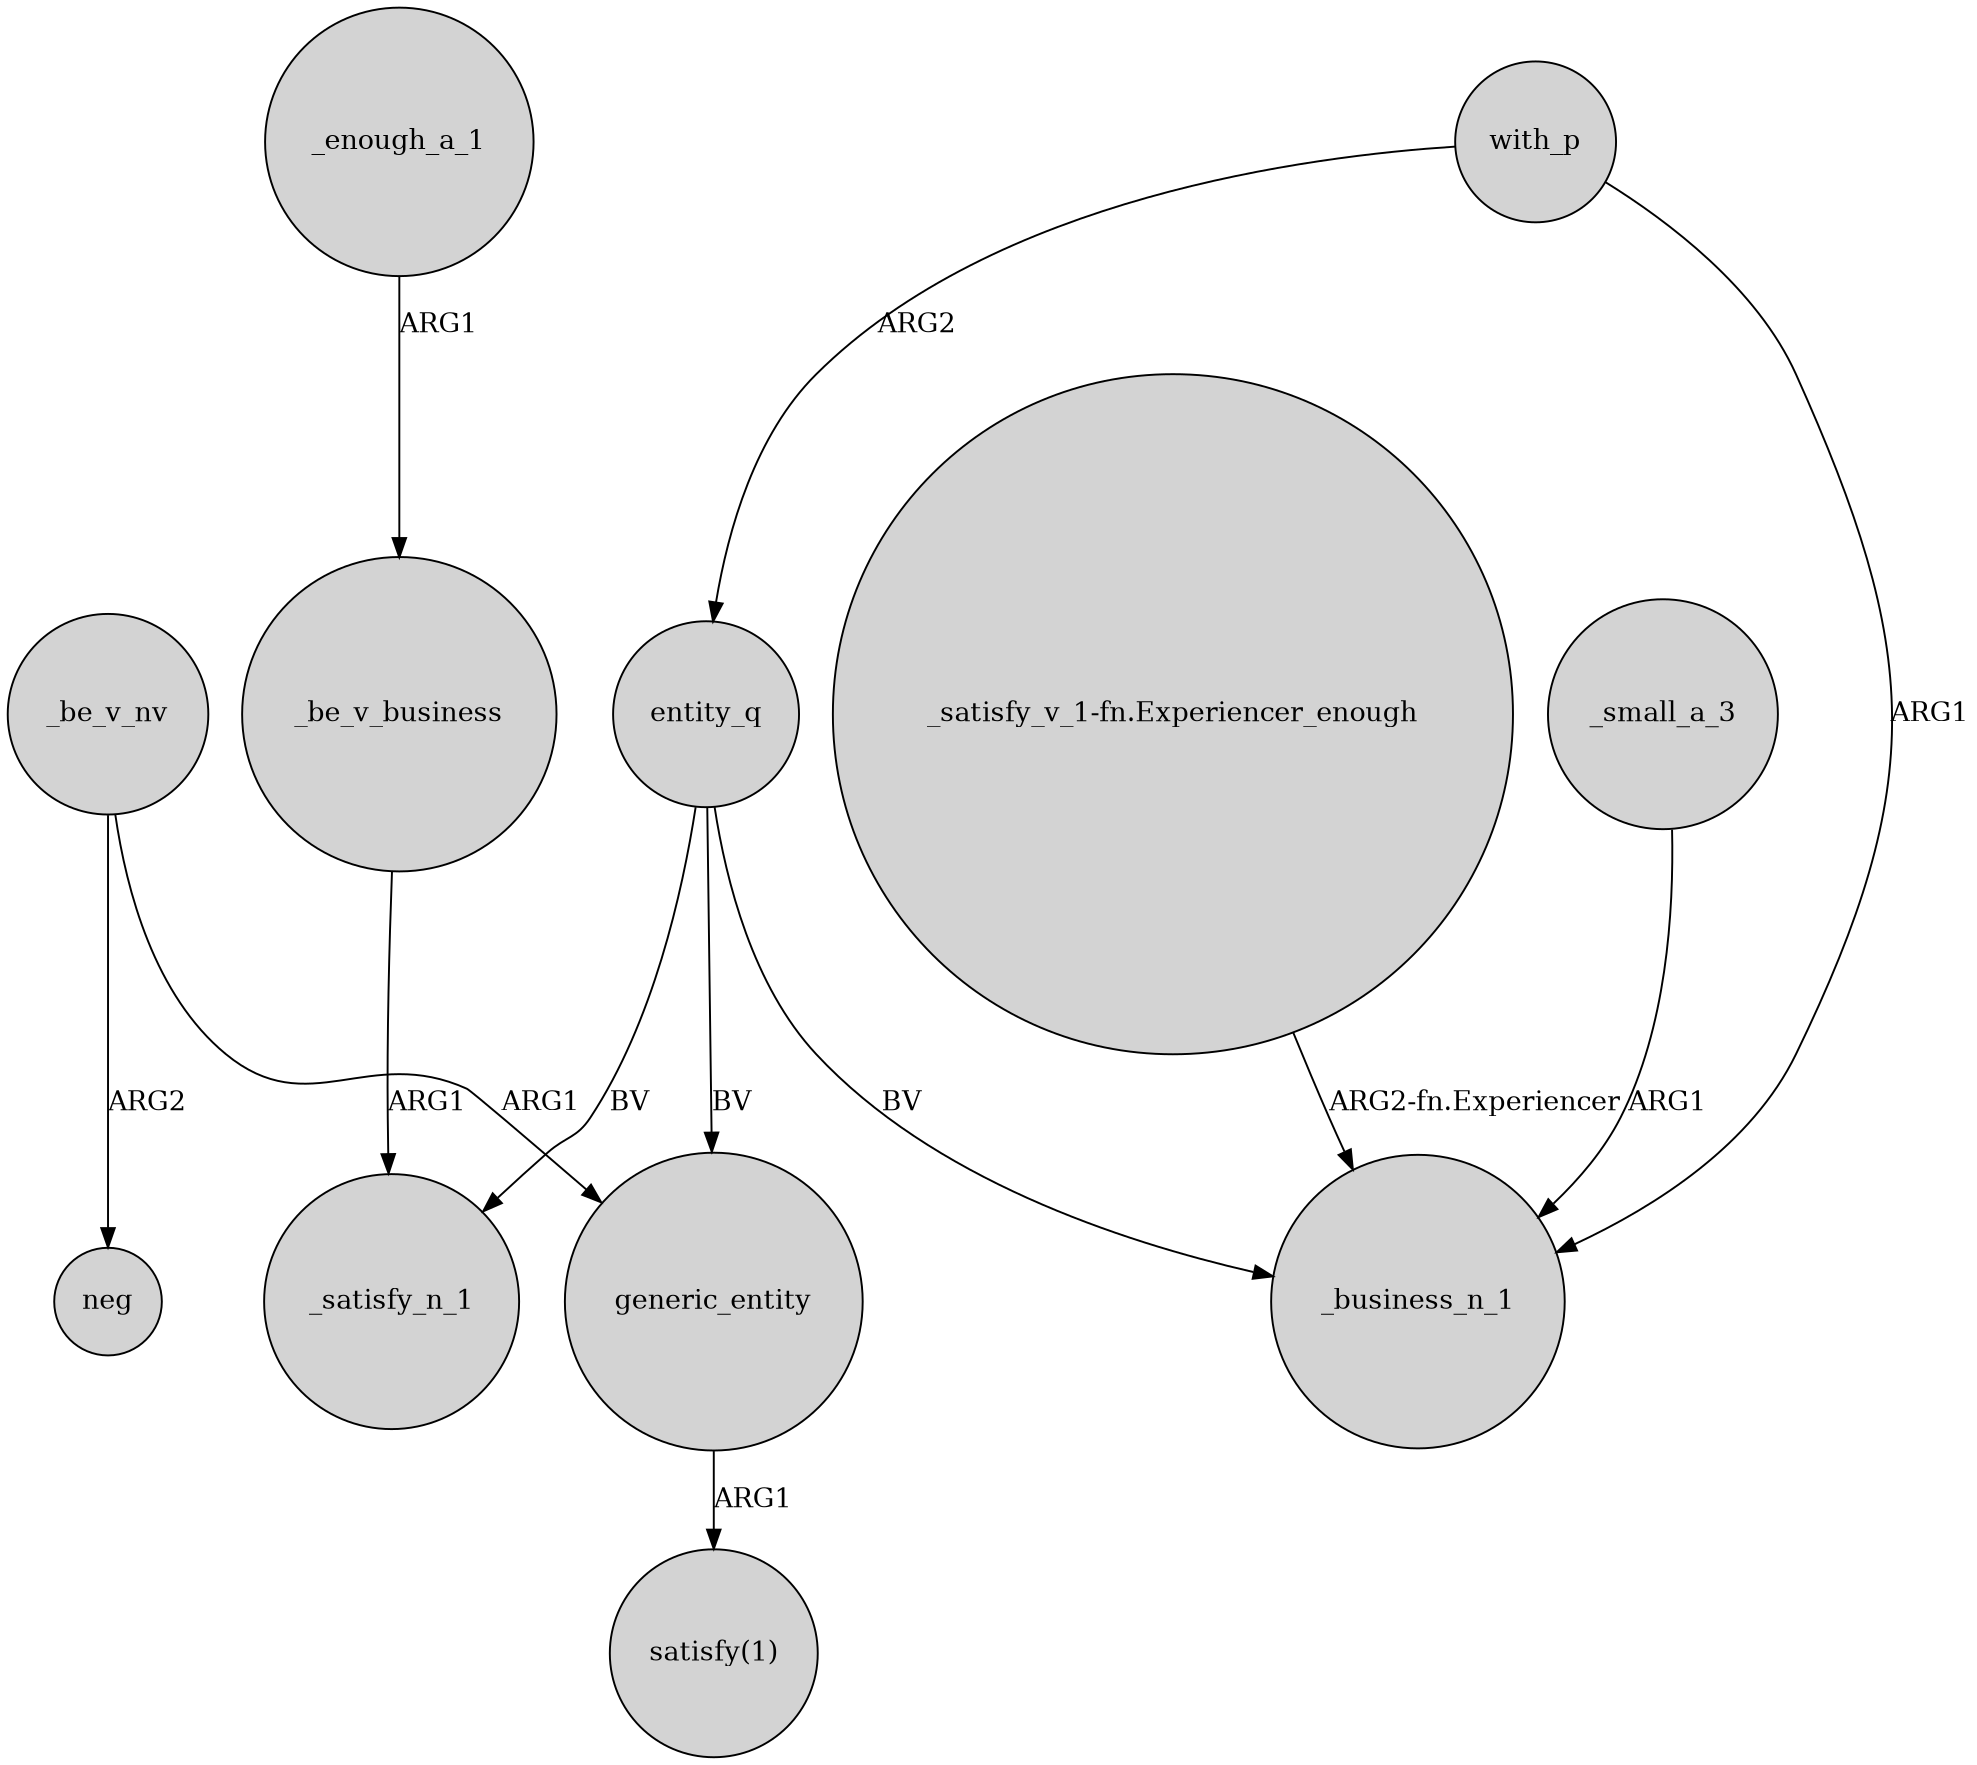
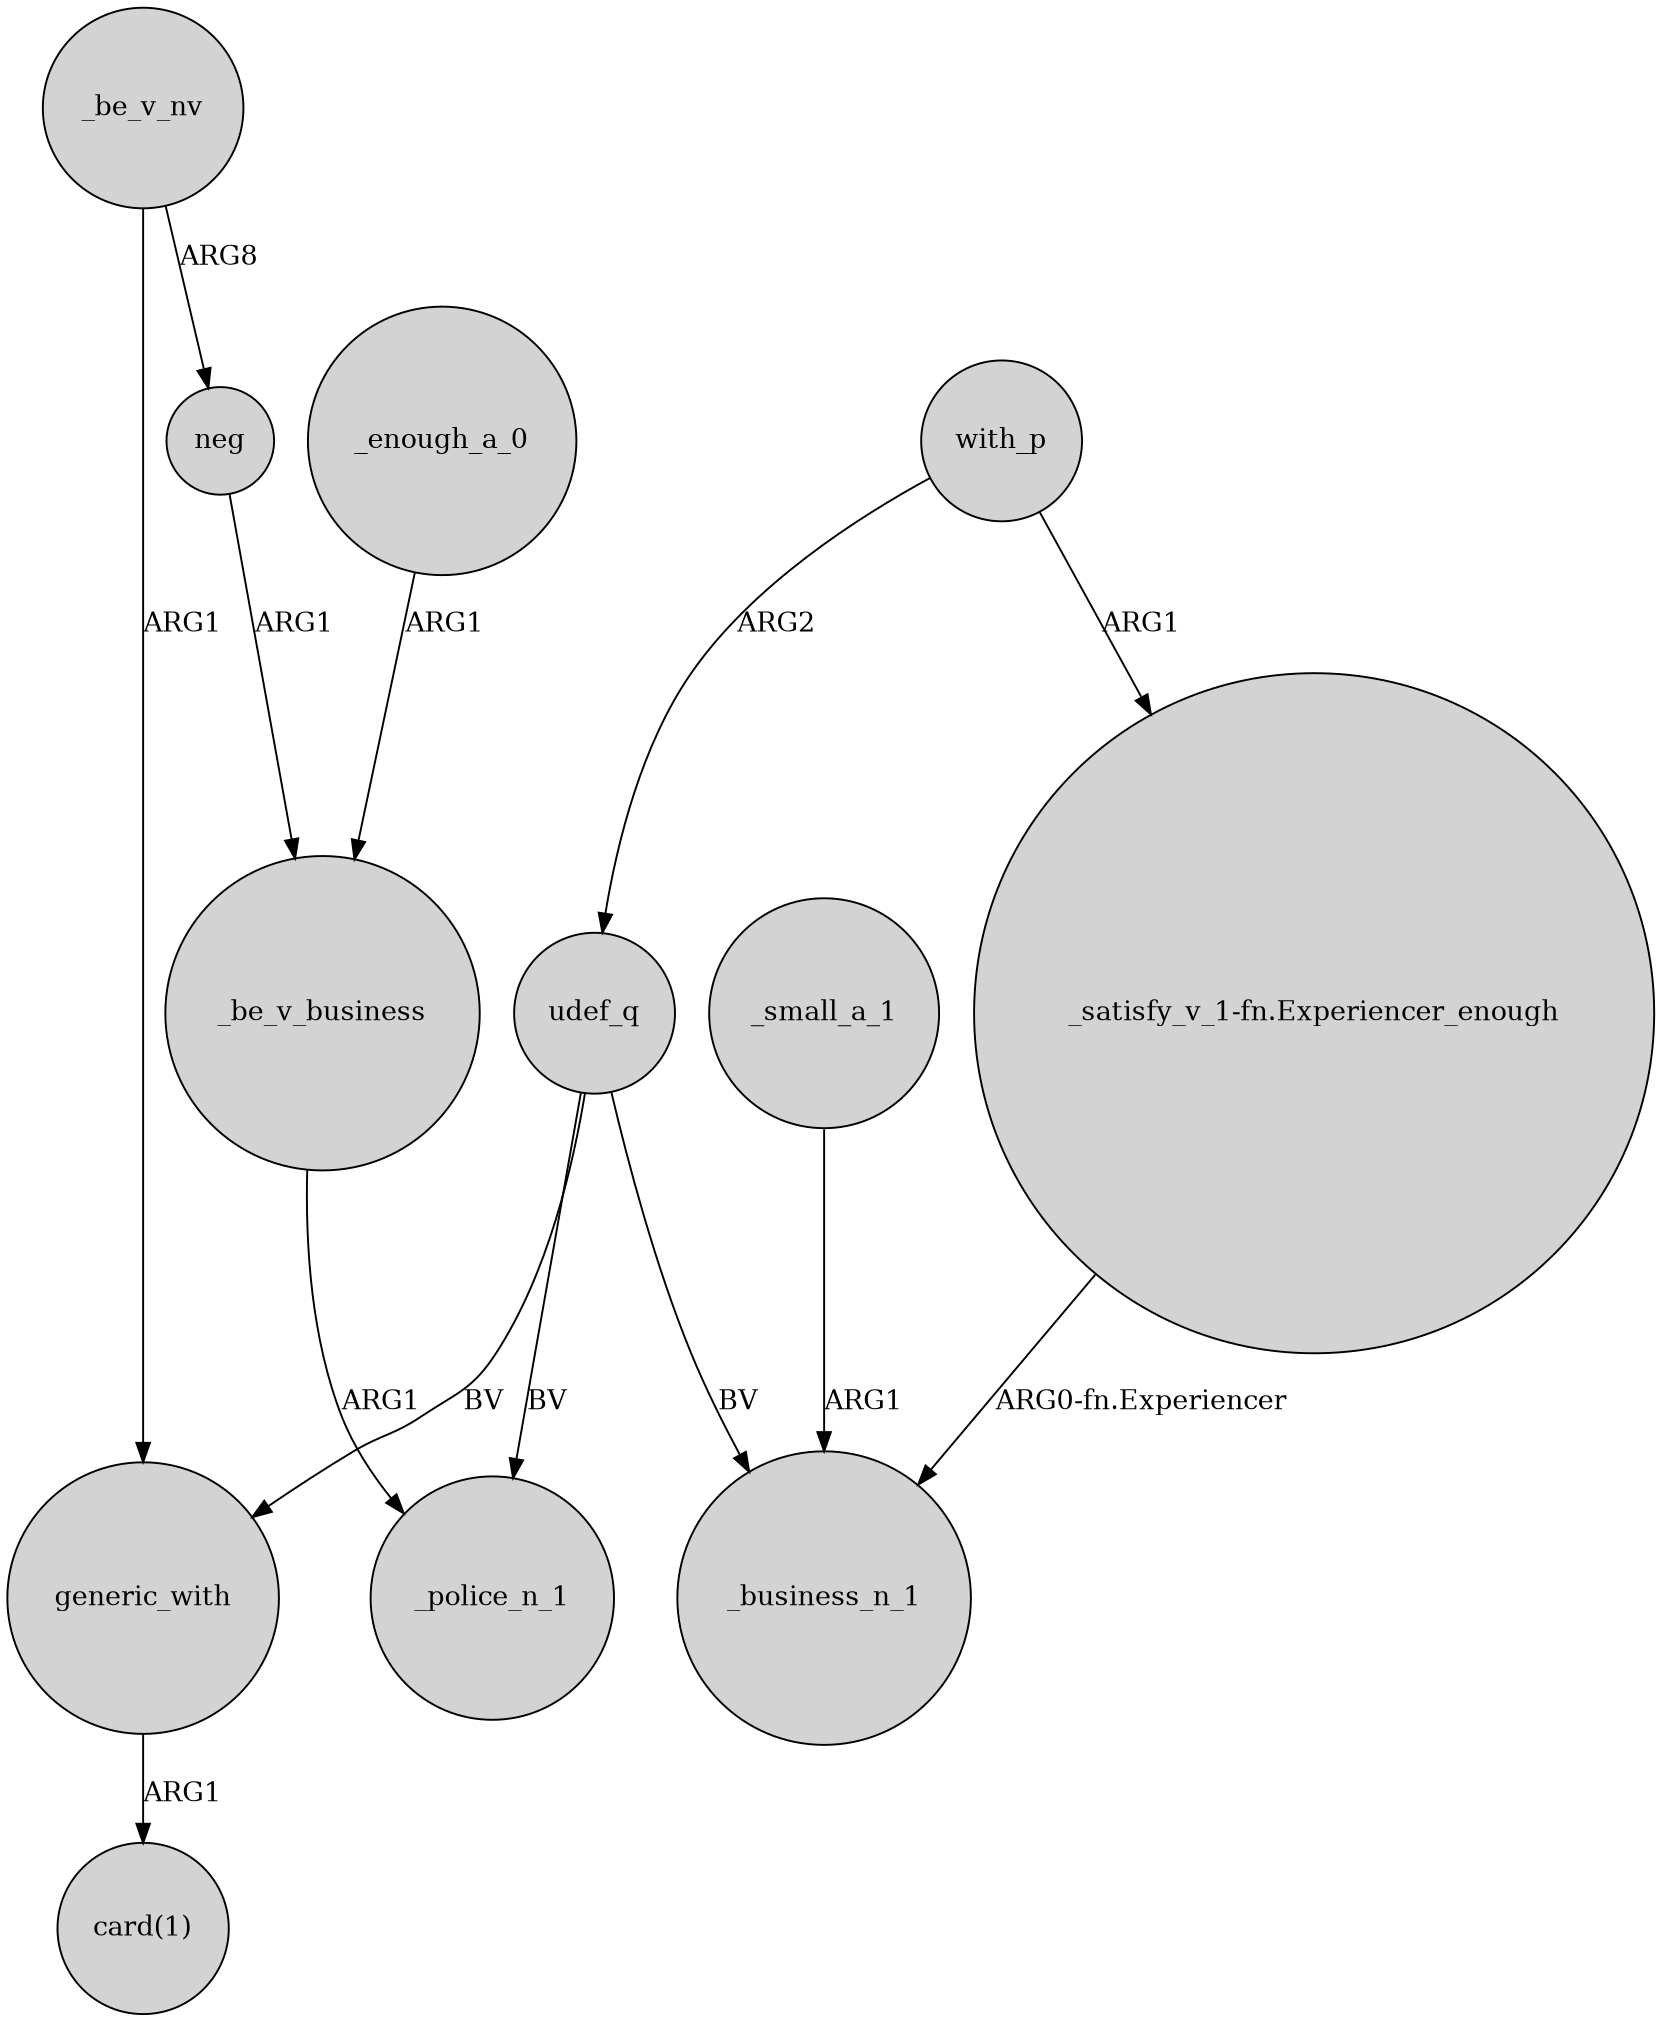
(399, 142) -> (442, 441)
none -> (261, 667)
(706, 714) -> (595, 1013)
(1663, 714) -> (824, 1013)
(1891, 726) -> (1090, 604)
(148, 1103) -> (219, 257)
(1475, 1103) -> (1141, 1402)
(392, 1302) -> (492, 1598)
(714, 1302) -> (143, 1598)
(714, 1653) -> (143, 1928)
